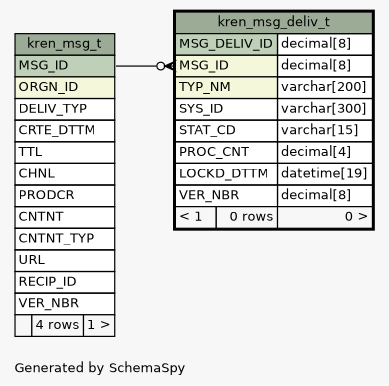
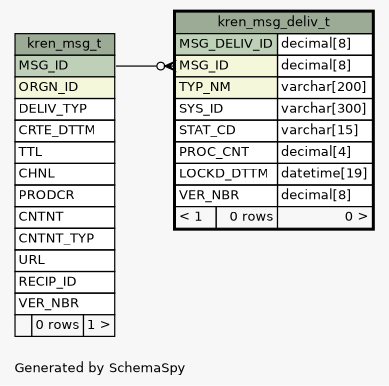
(58, 325) -> (58, 325)
